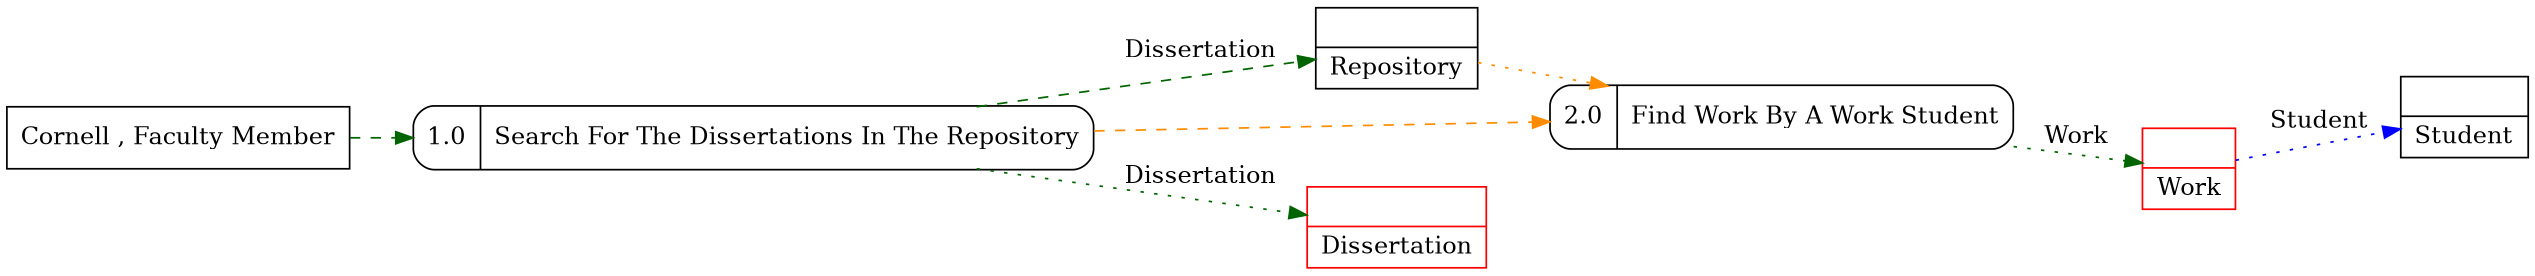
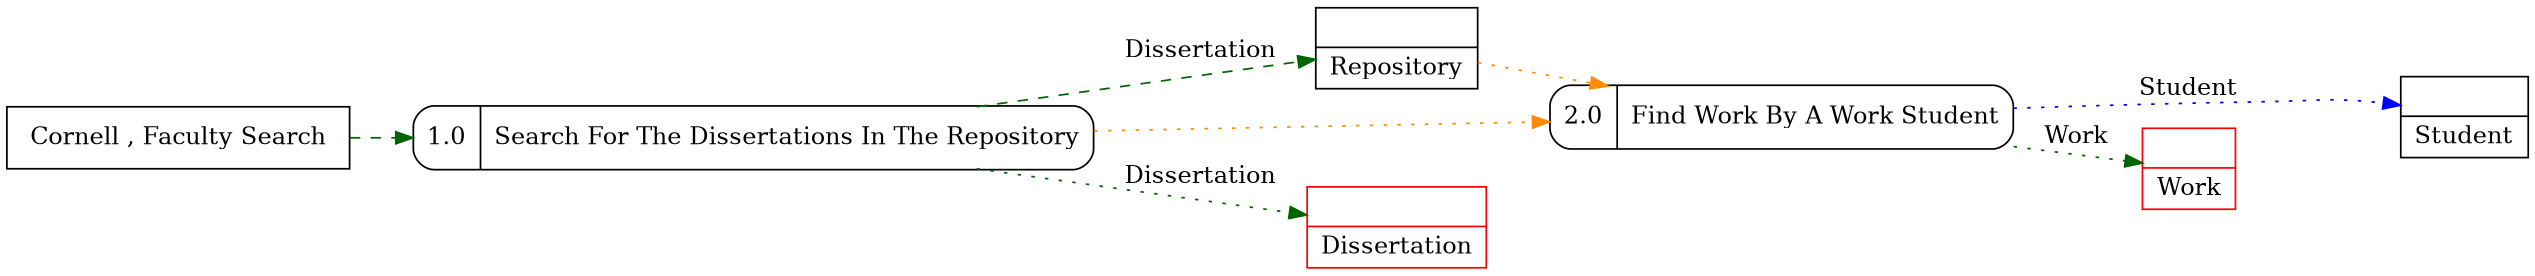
(1313, 127) -> (1313, 127)
(178, 138) -> (178, 138)
(2309, 146) -> (2198, 103)
